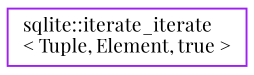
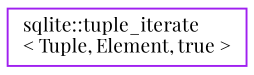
(127, 37) -> (127, 37)
